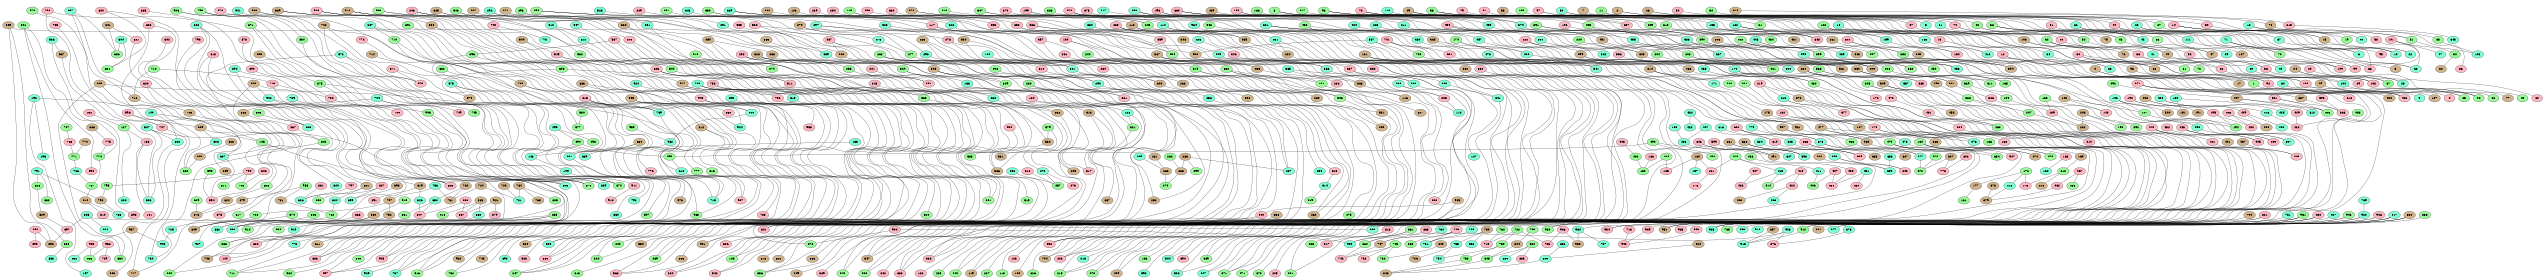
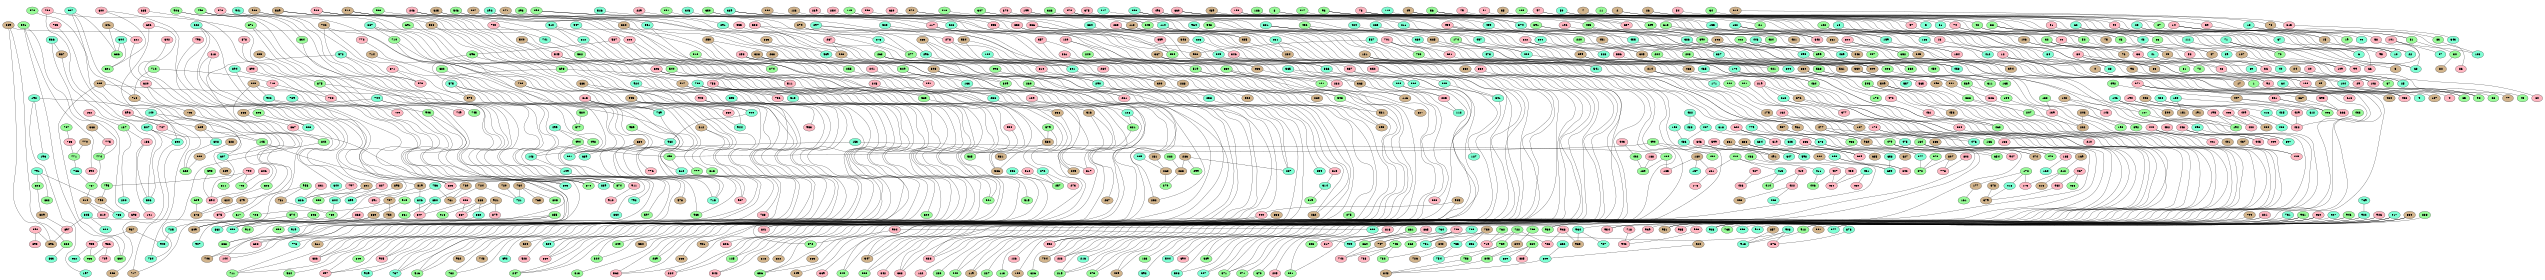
(514, 22) -> (564, 48)
(1909, 44) -> (1932, 53)
(1876, 98) -> (1876, 98)
none -> (1262, 146)
(169, 273) -> none
